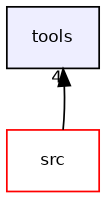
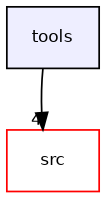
(64, 108) -> (42, 91)
